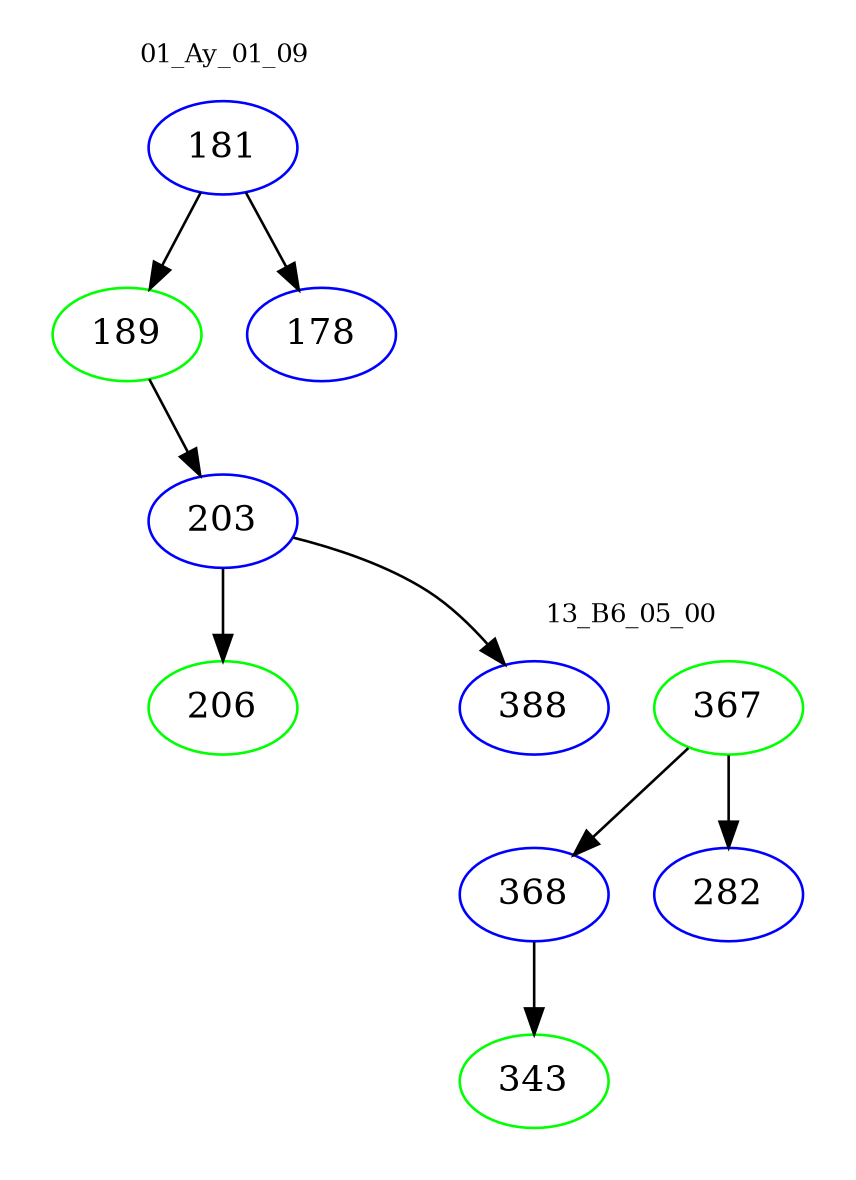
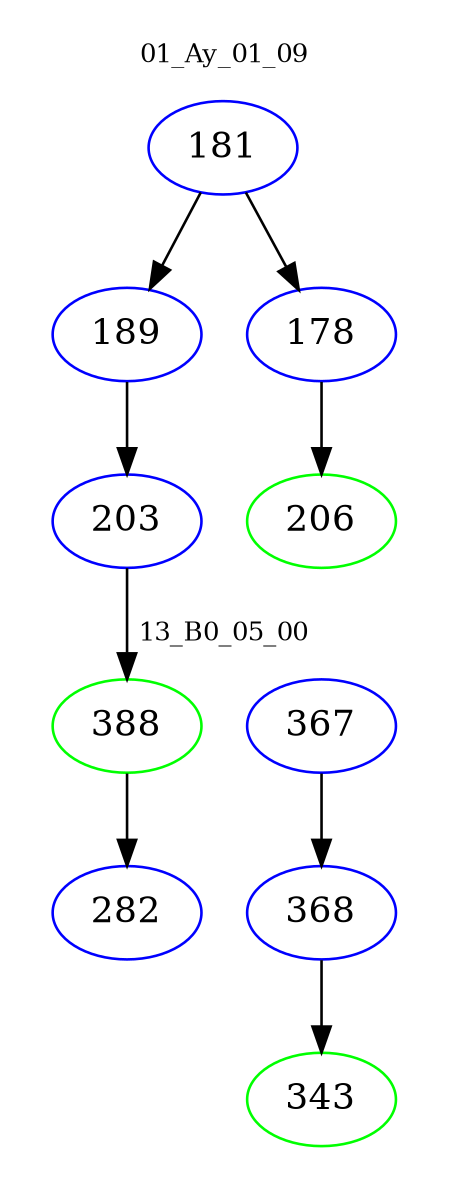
(127, 335) -> (127, 335)
(223, 602) -> (322, 415)
(631, 616) -> (224, 634)
(534, 708) -> (127, 726)
(729, 708) -> (322, 726)
(729, 789) -> (127, 807)
